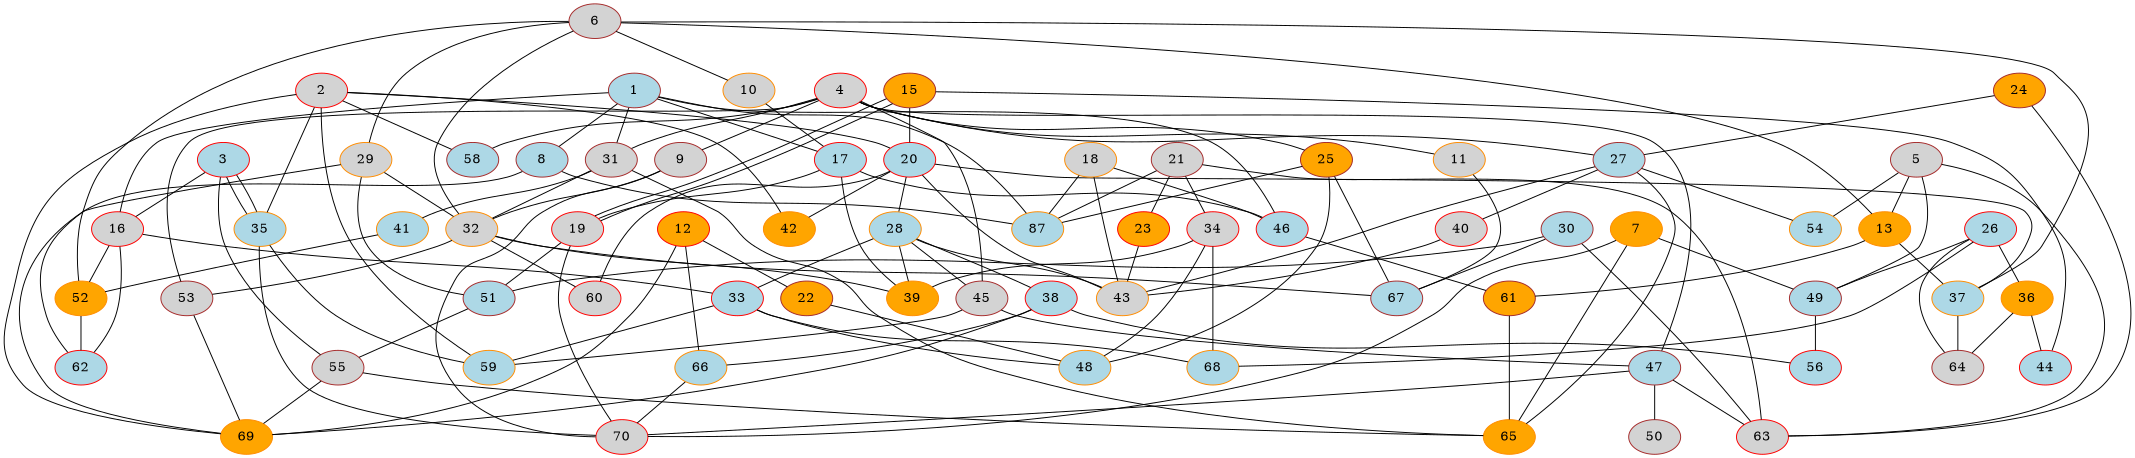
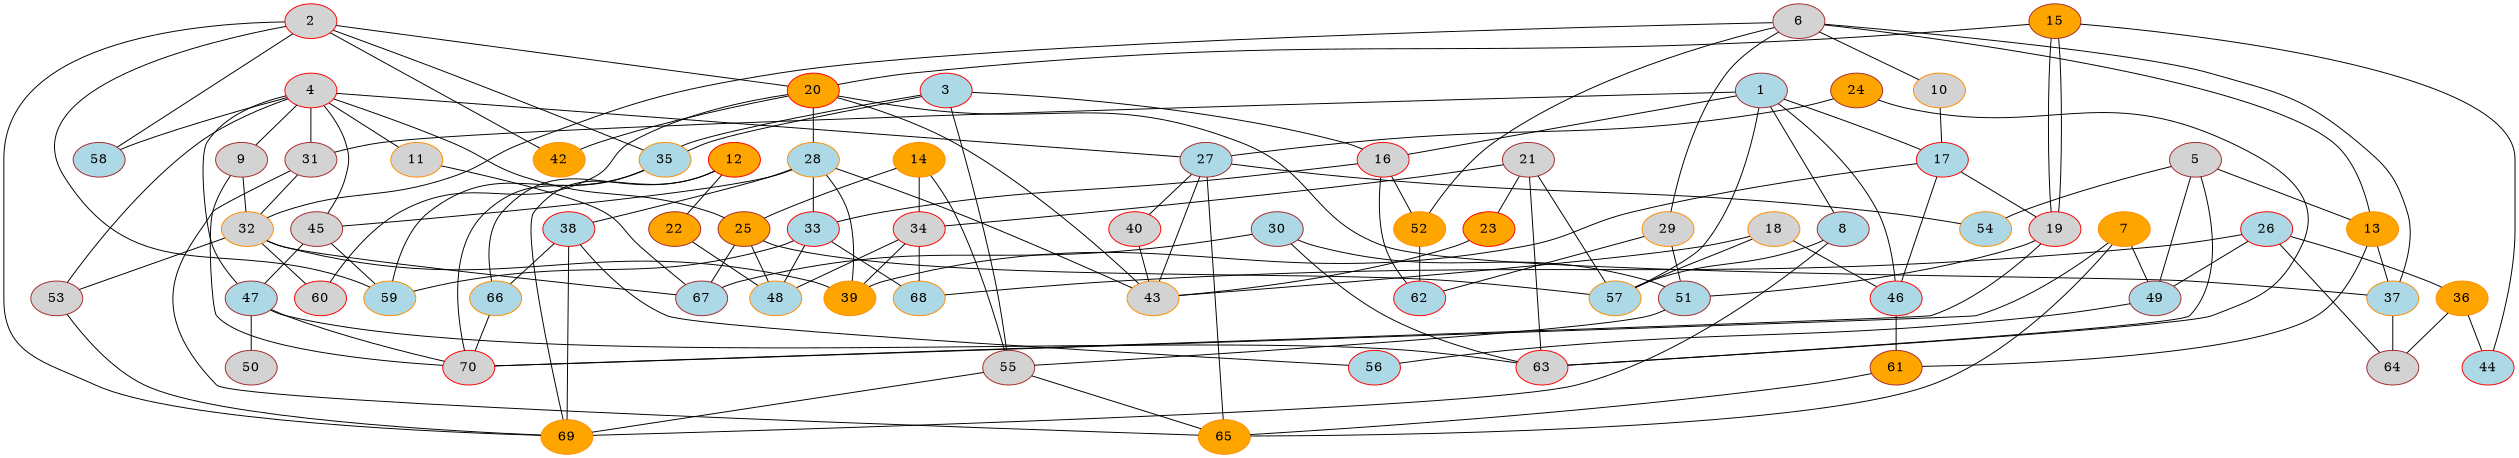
(910, 160) -> (813, 90)
none -> (919, 160)
(419, 194) -> none
(402, 229) -> none
(1038, 229) -> (1615, 298)
